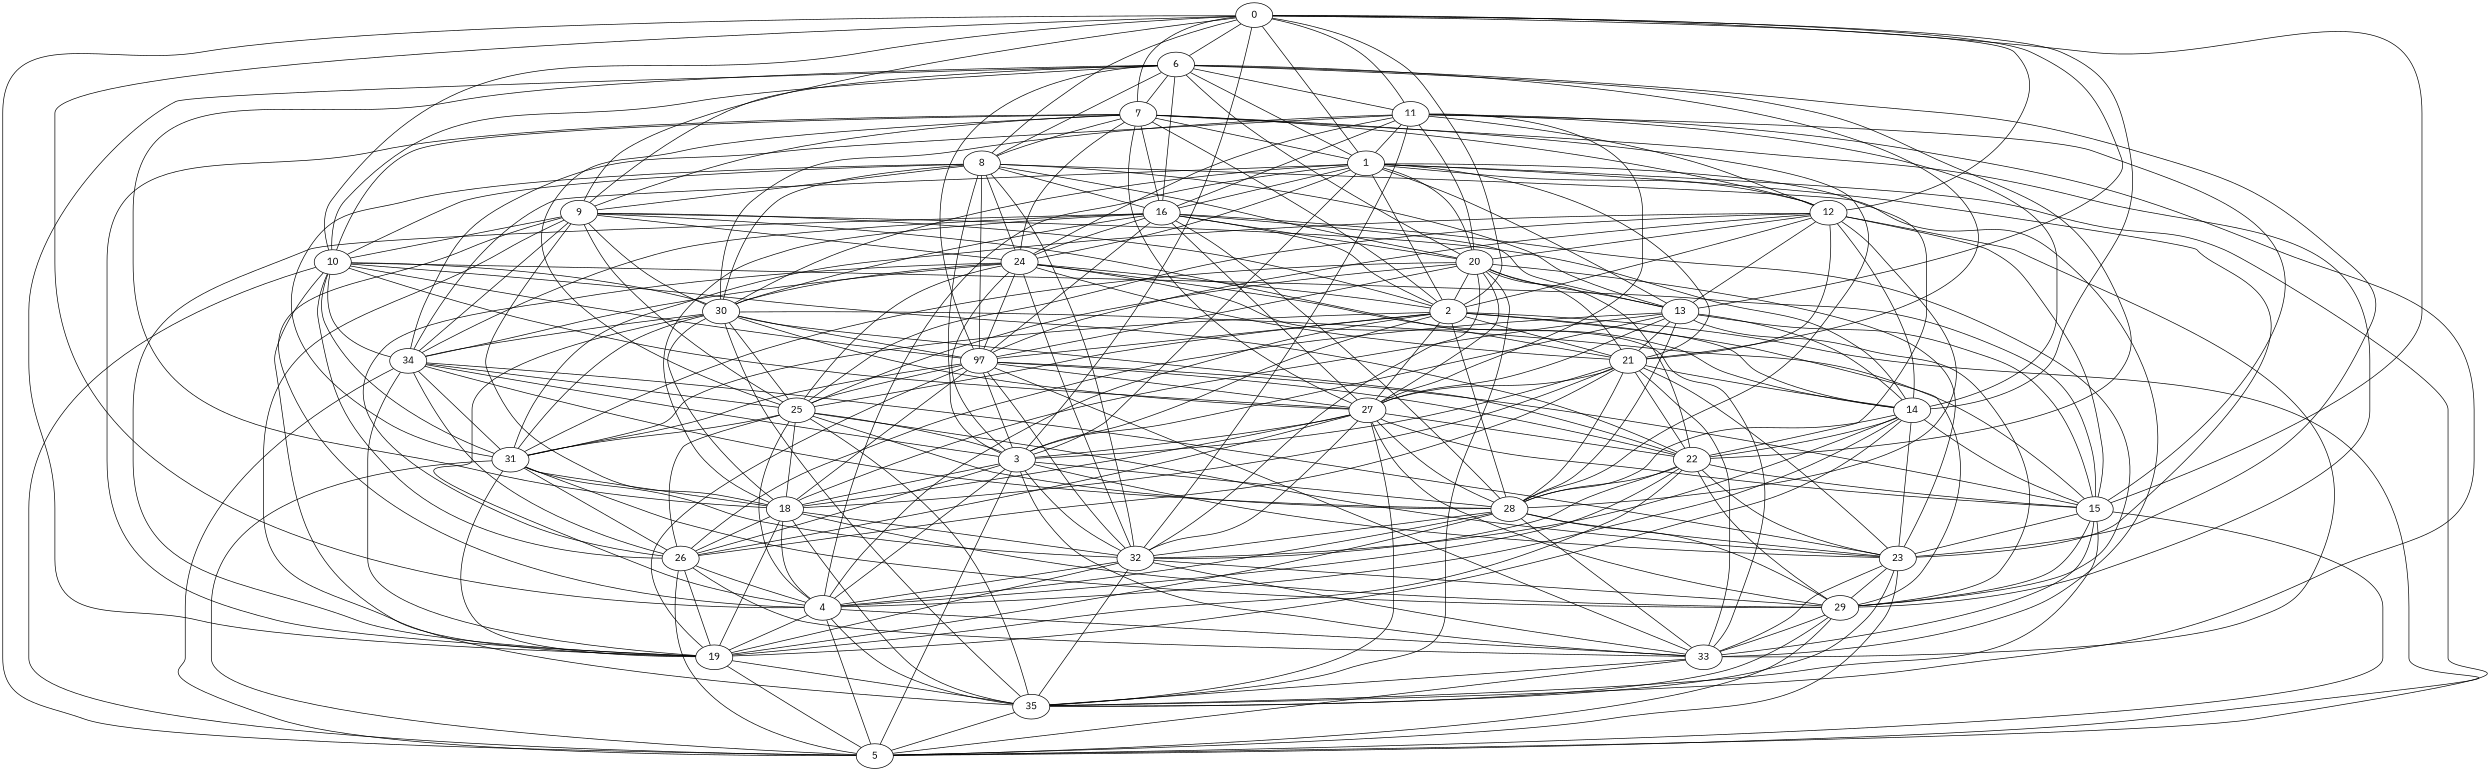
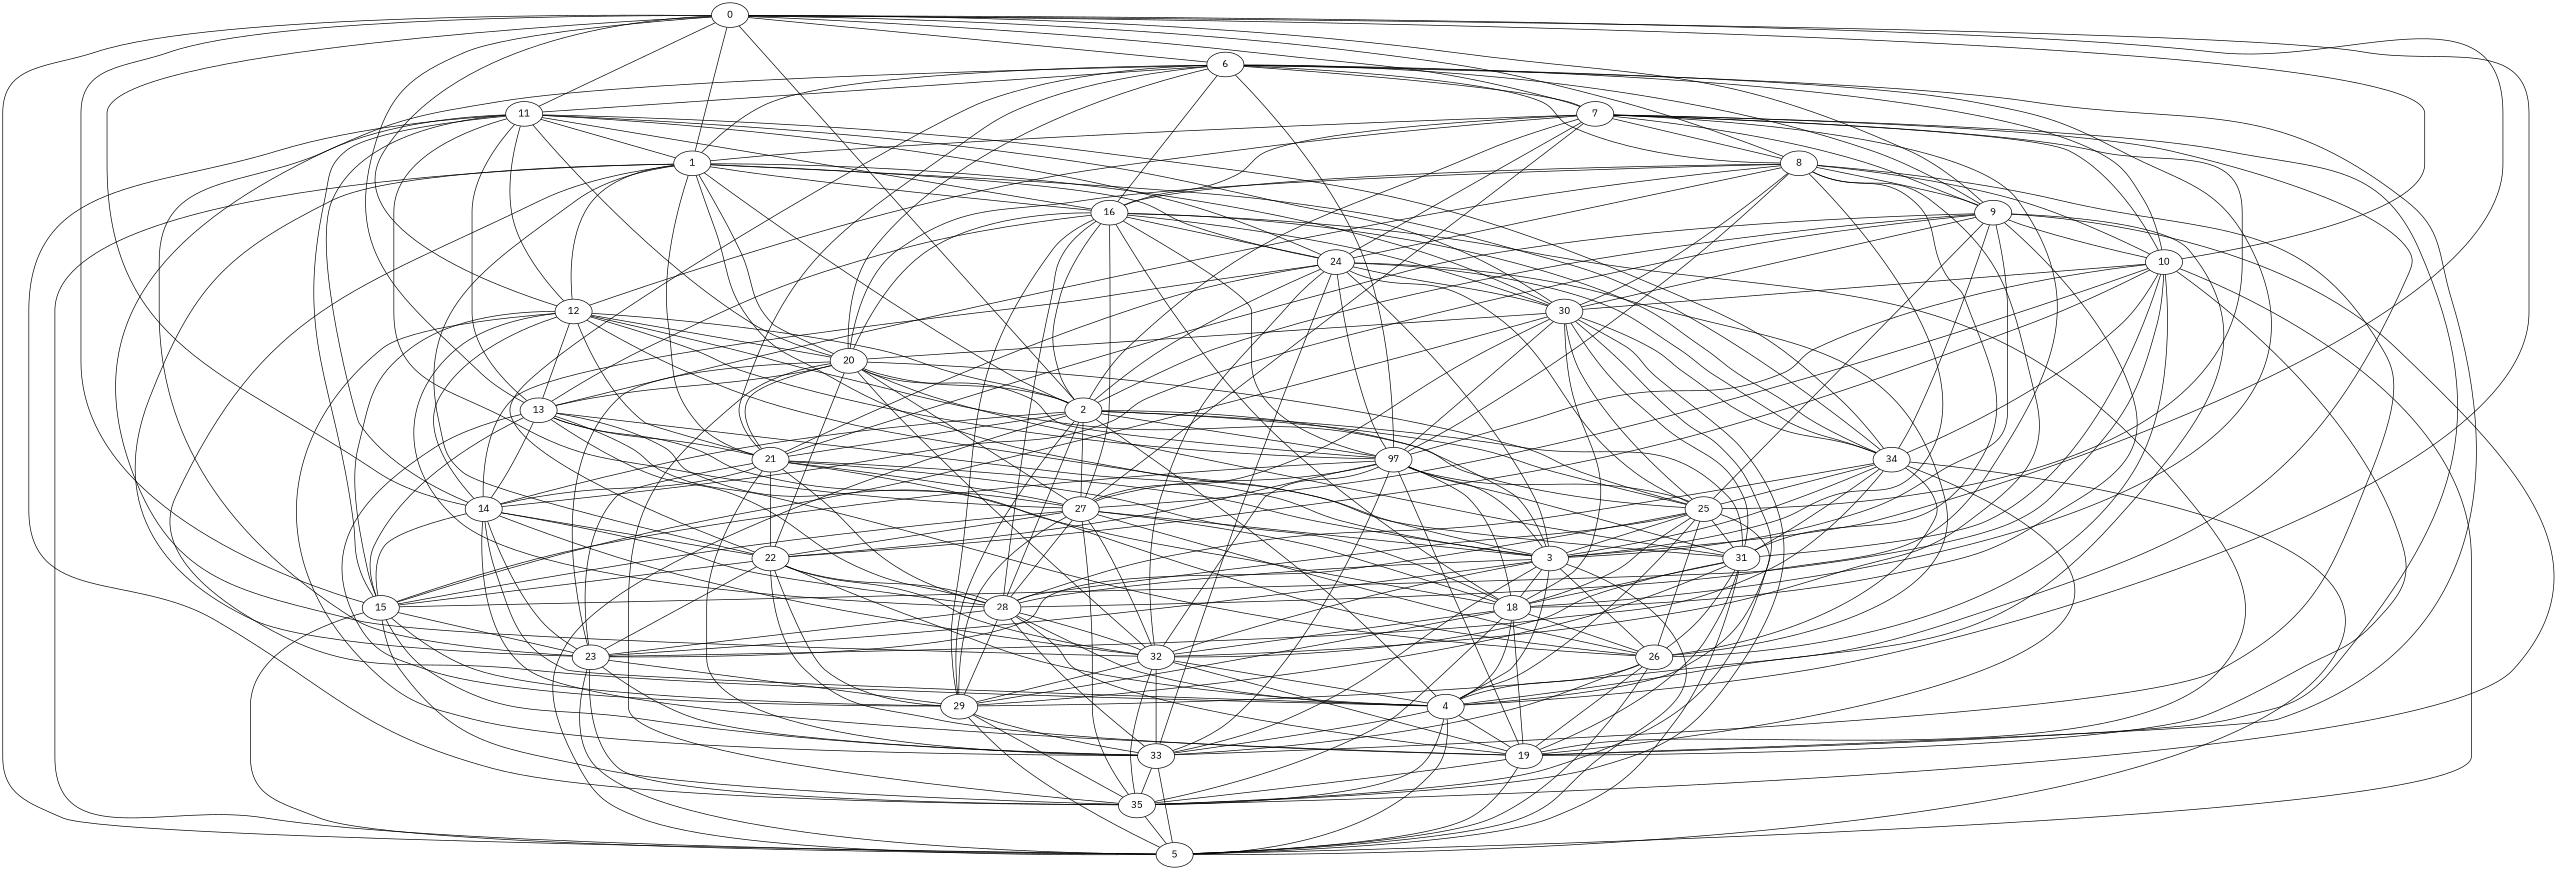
(1534, 233) -> (472, 266)
(799, 237) -> (1911, 489)
(1210, 369) -> (1207, 336)
